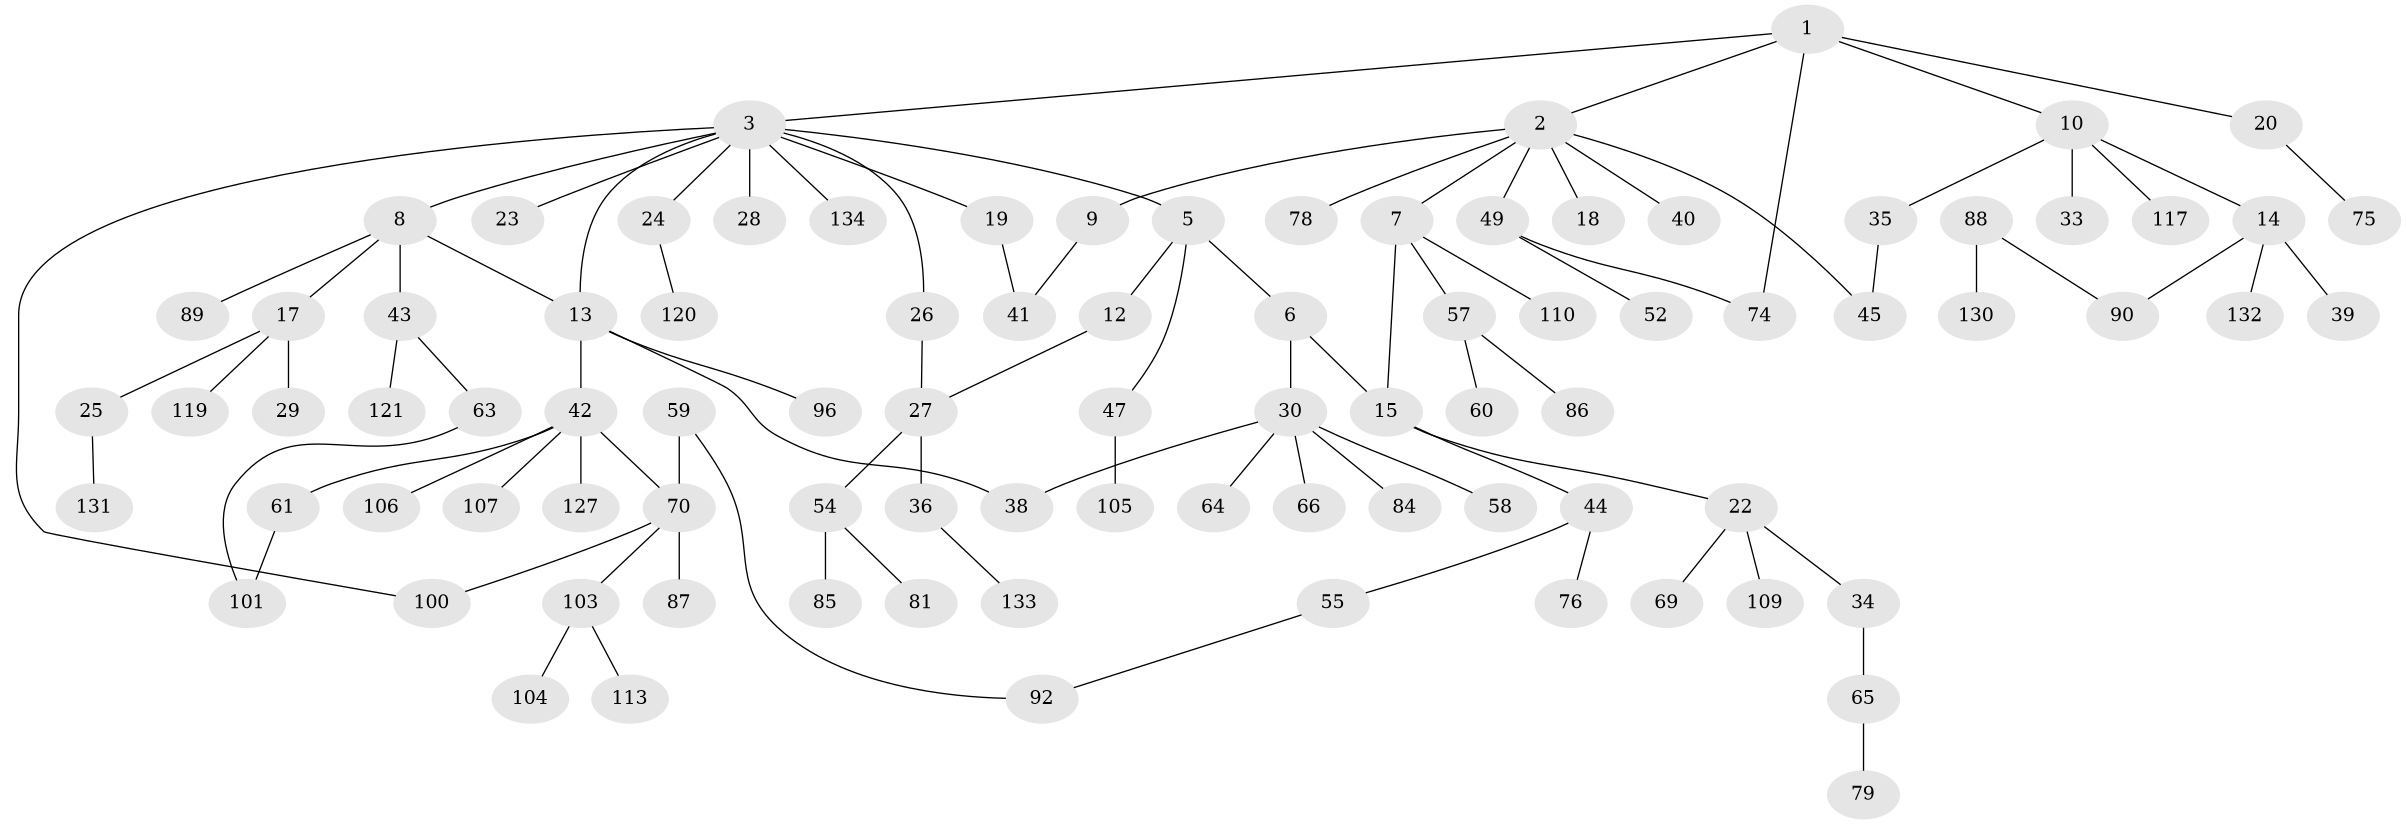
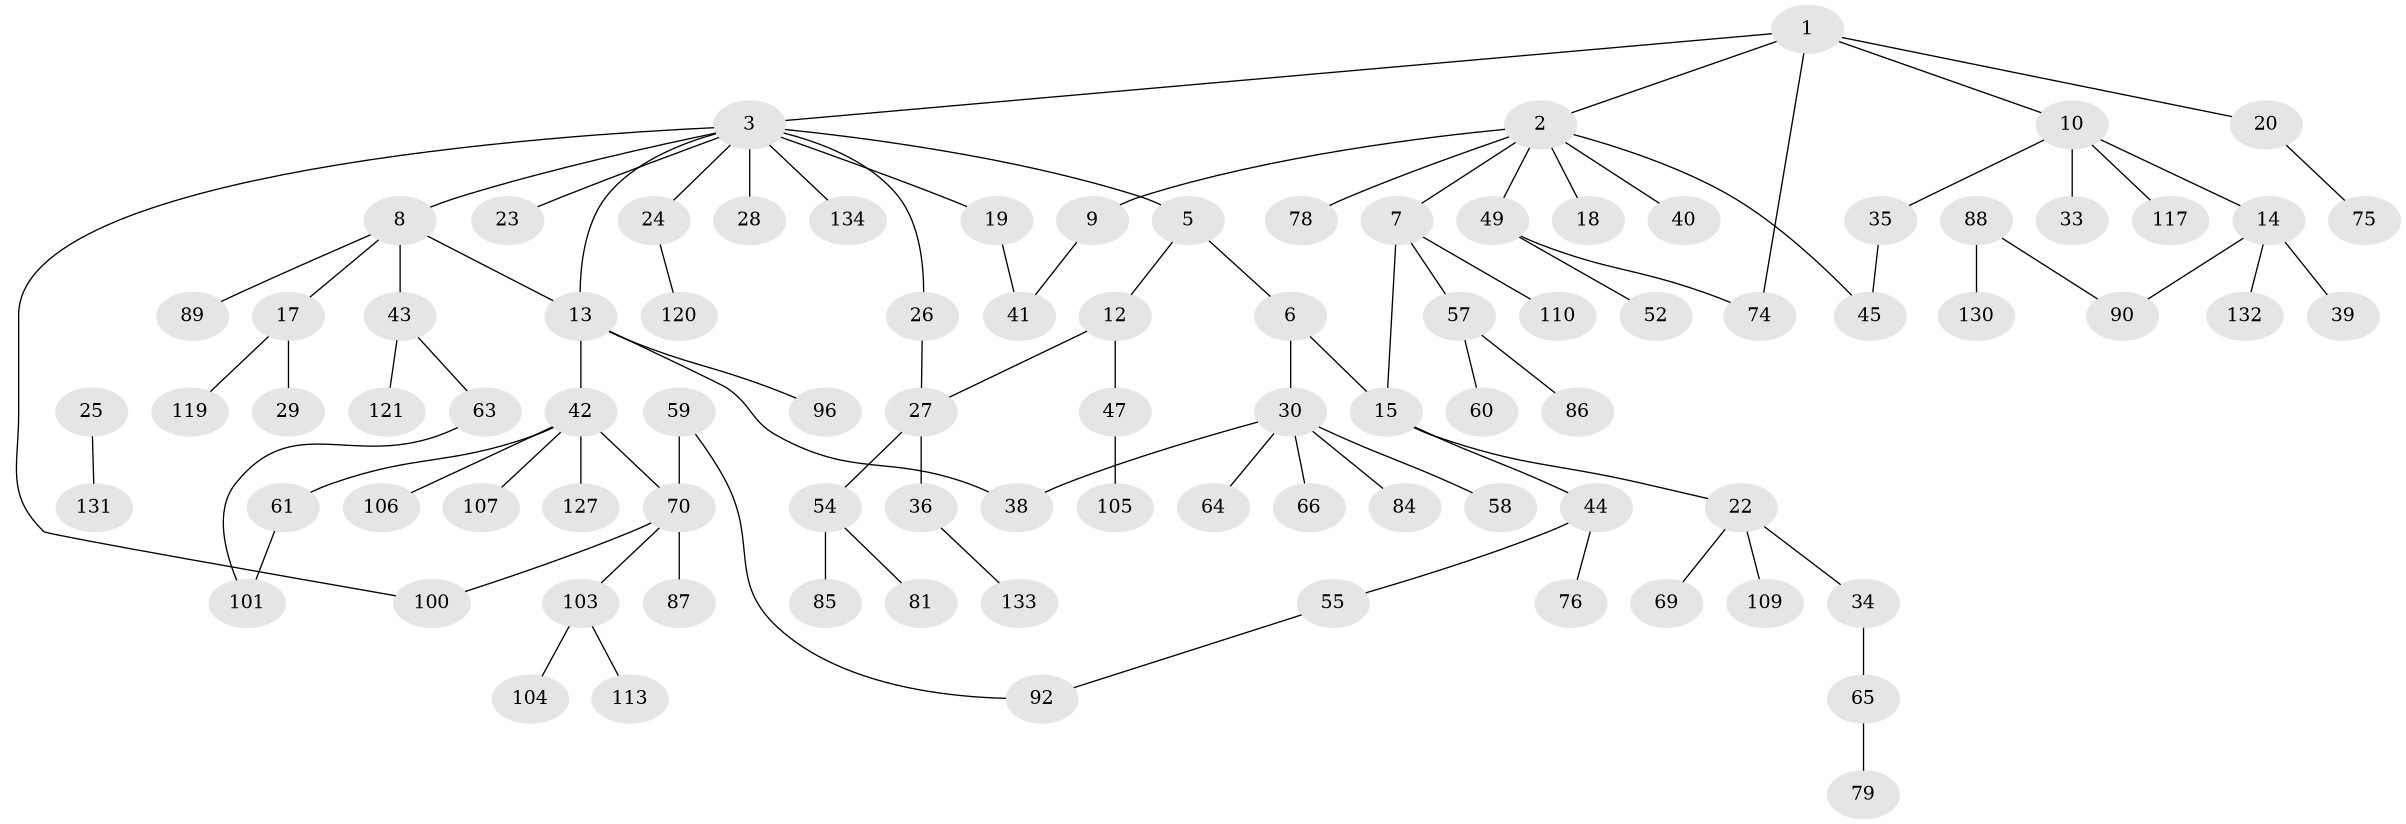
(1170, 322) -> (1115, 364)
(190, 364) -> none
